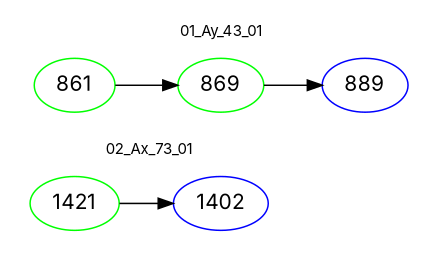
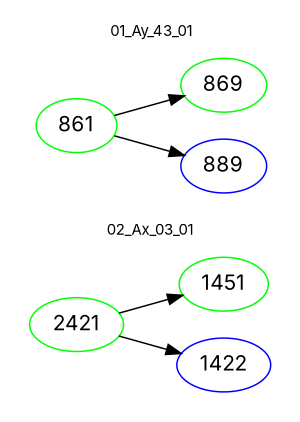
(286, 85) -> (142, 144)
(149, 150) -> (150, 231)
(75, 203) -> (77, 325)
(221, 203) -> (224, 365)
none -> (224, 284)
